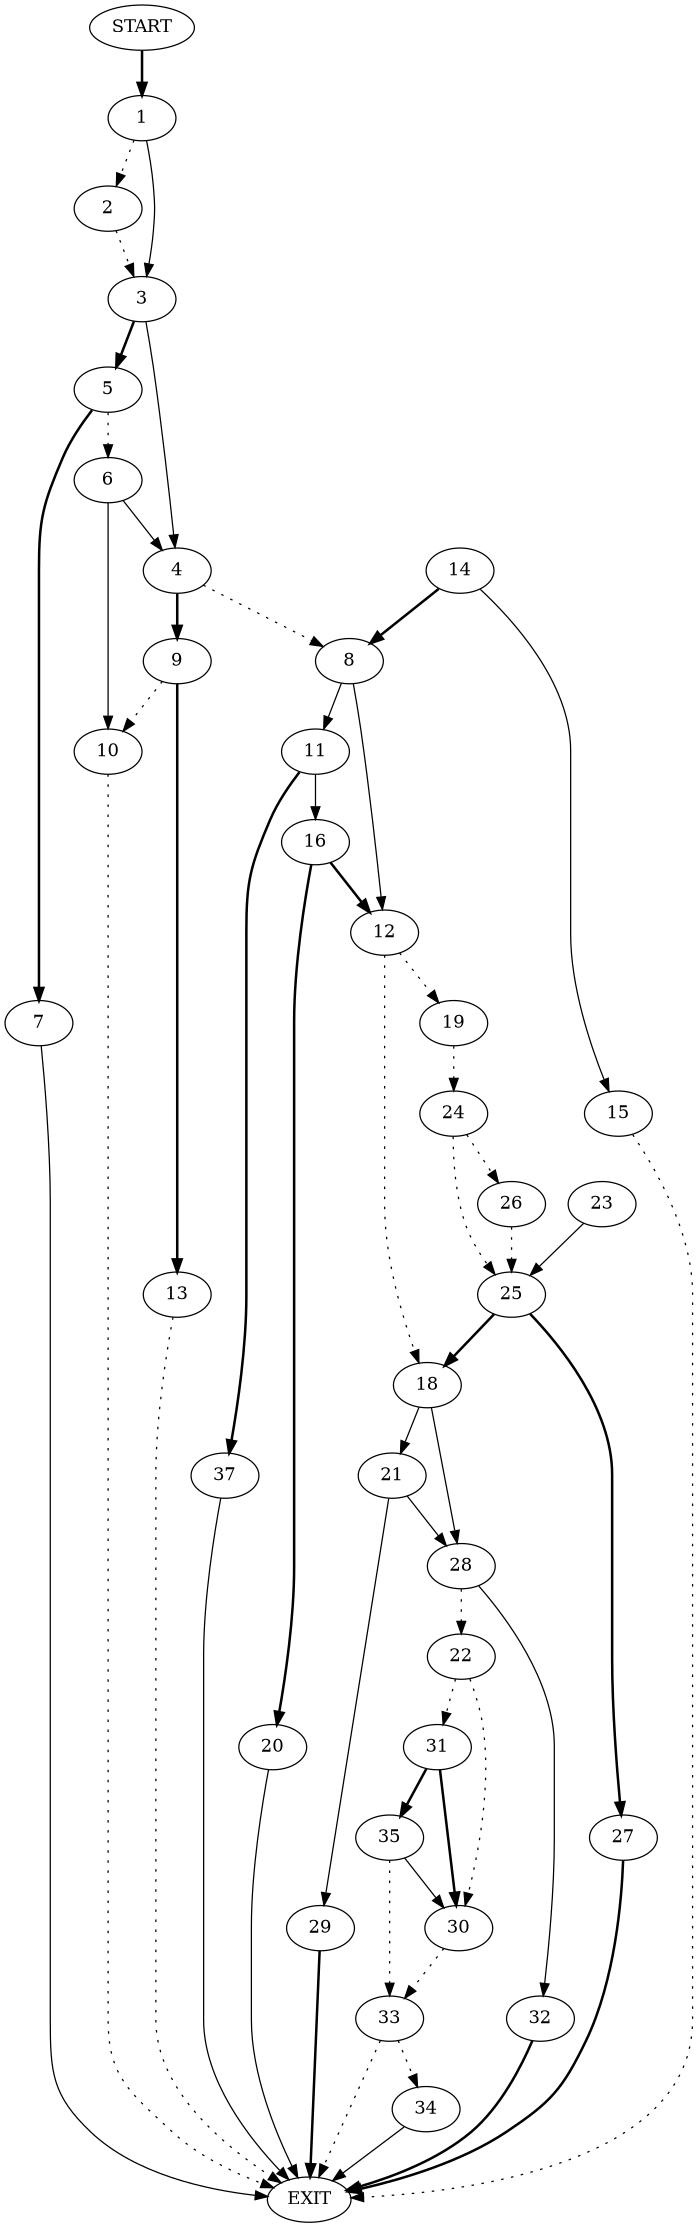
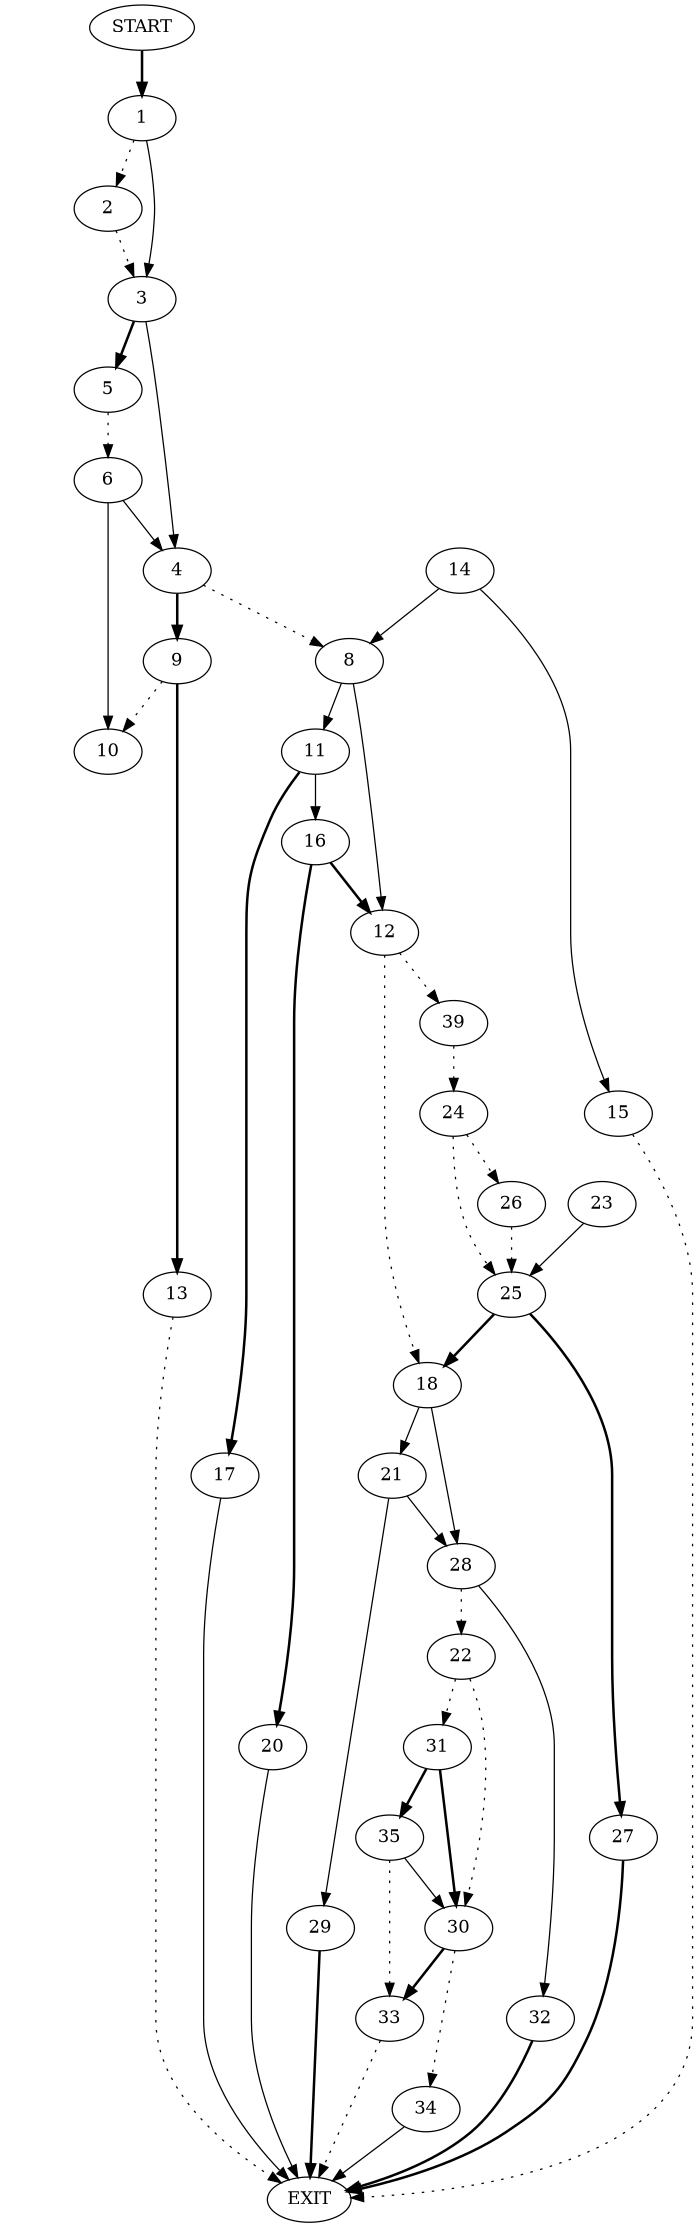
(410, 612) -> (410, 612)
(39, 1023) -> none
(454, 1023) -> (454, 1023)
(225, 1476) -> (225, 1476)
(108, 1516) -> none
(428, 1968) -> (428, 1968)
(405, 2058) -> (444, 2012)
